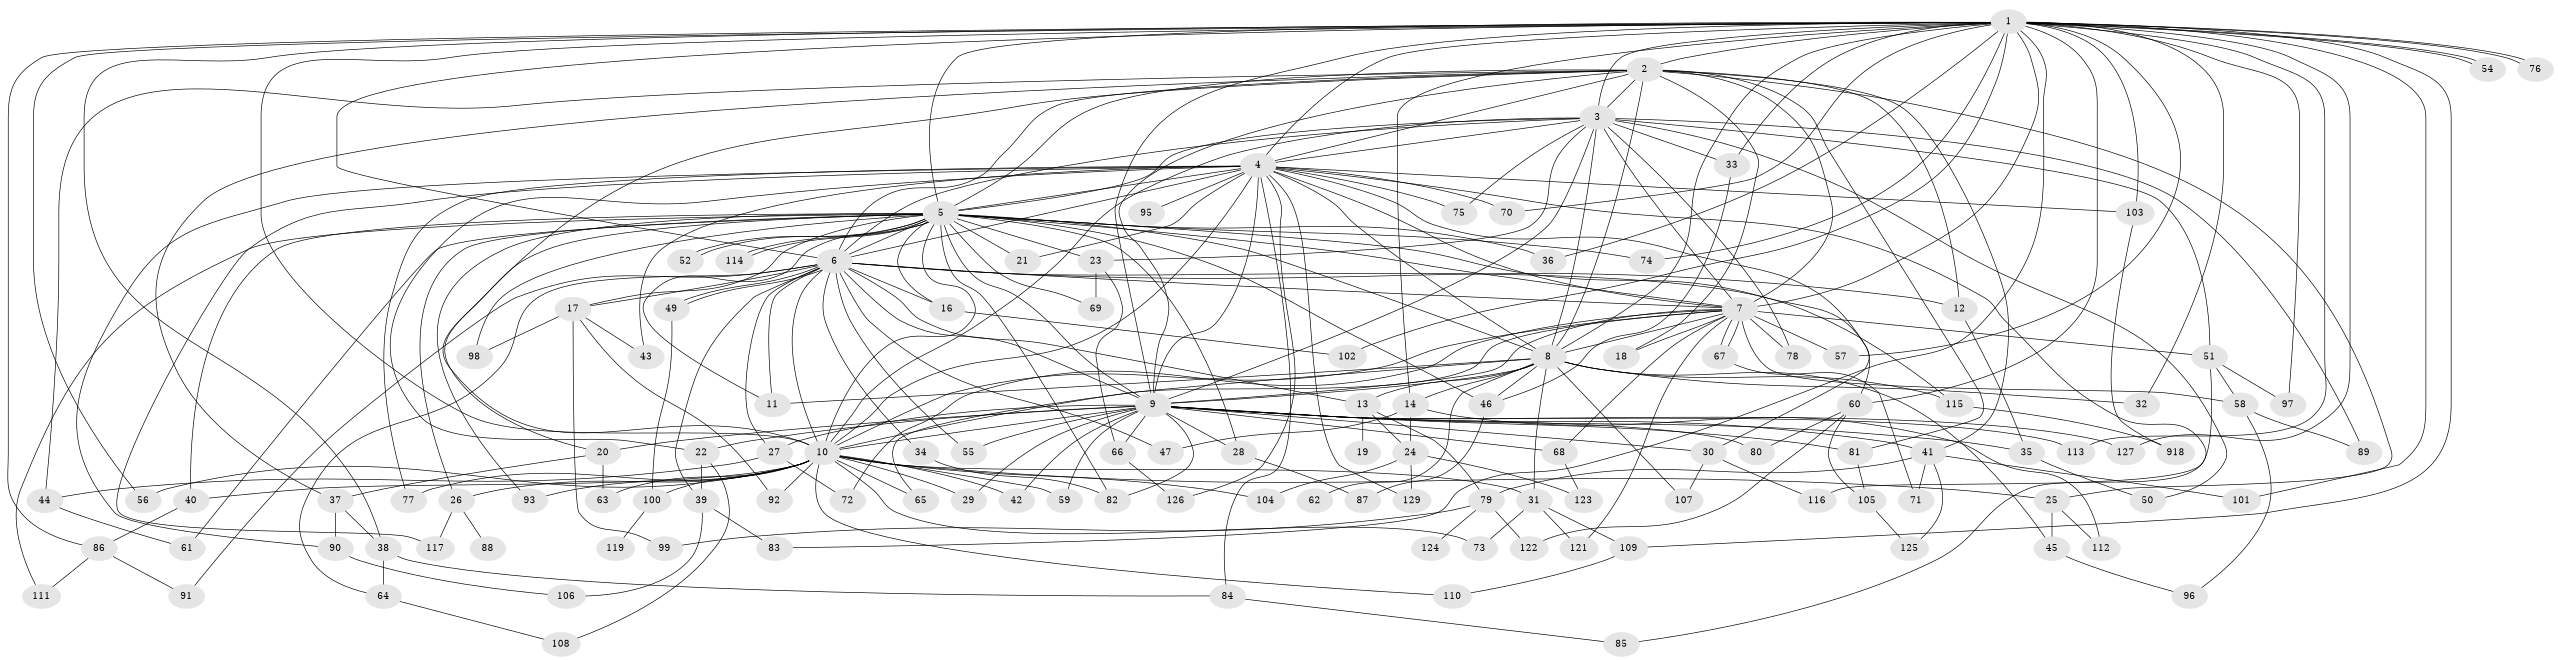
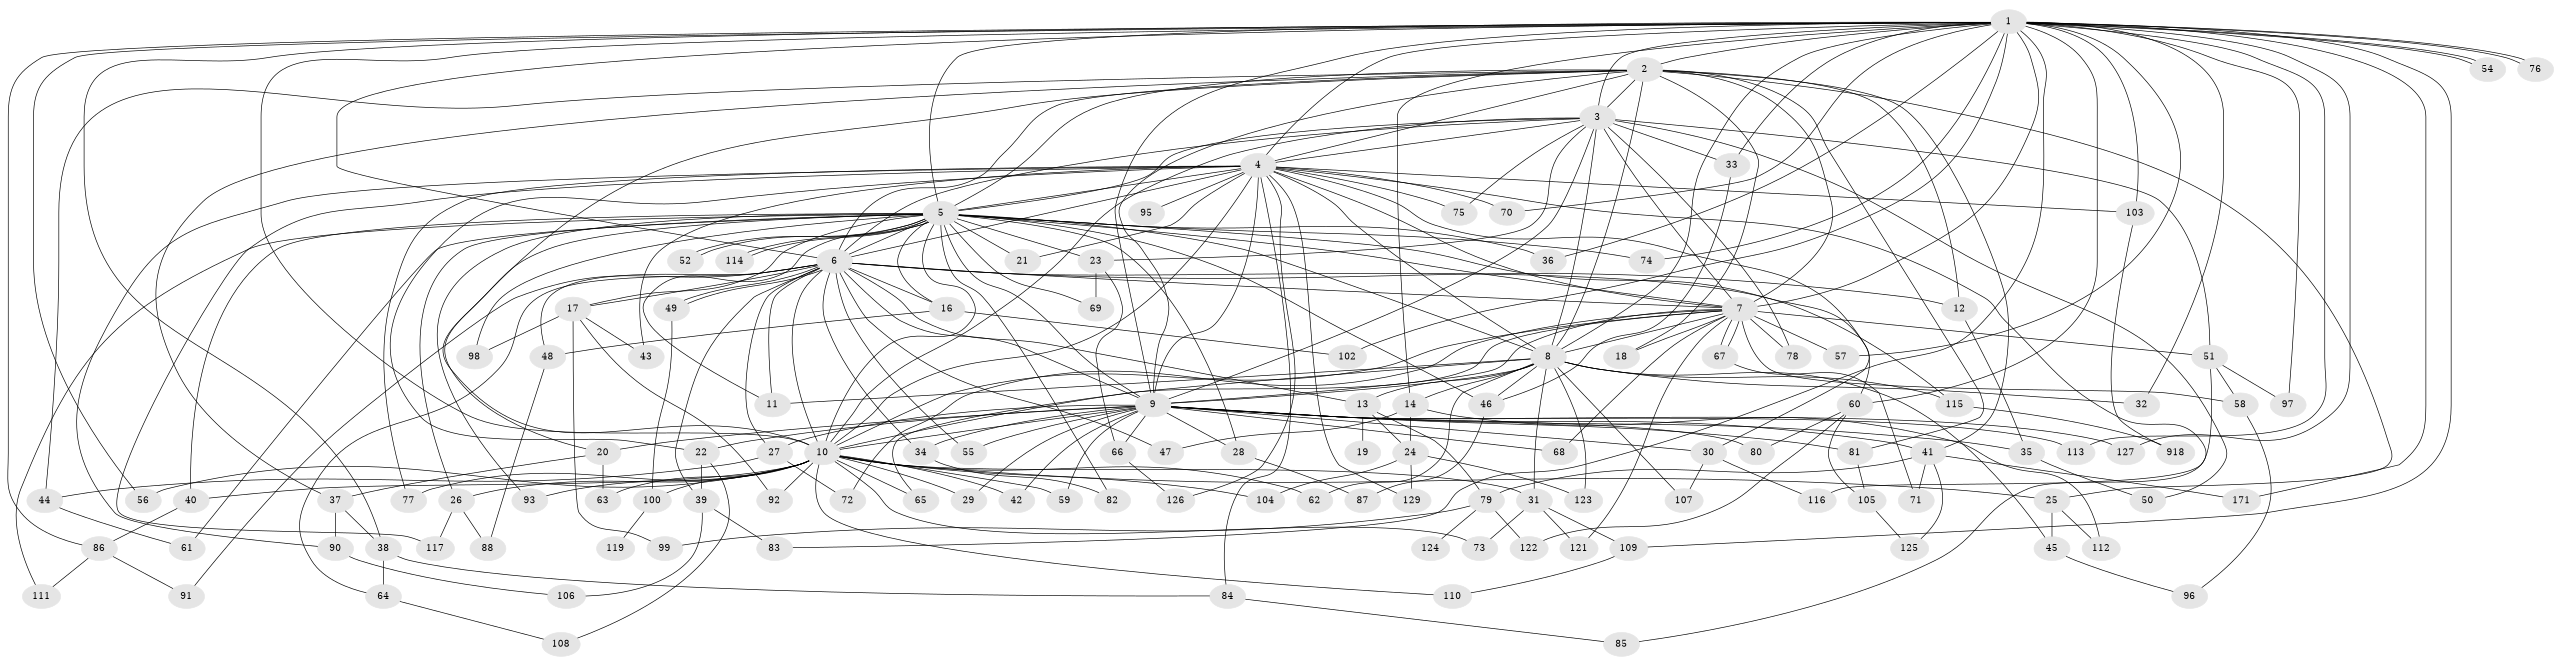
none -> (548, 357)
(2364, 453) -> none
(1190, 465) -> (1034, 420)
none -> (1071, 468)
(1569, 472) -> (1582, 435)
(2242, 501) -> (2242, 501)
